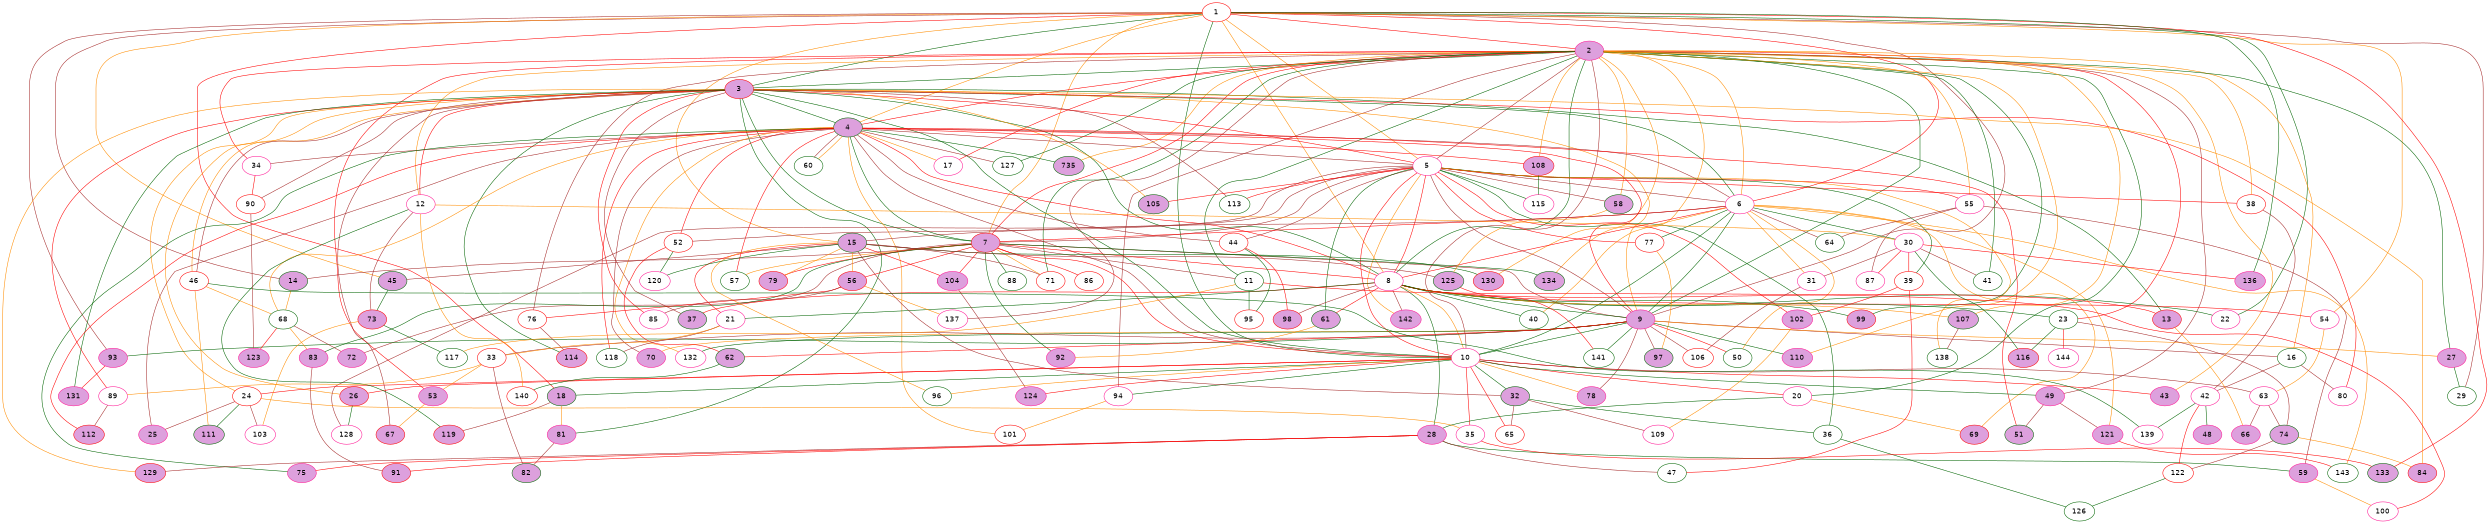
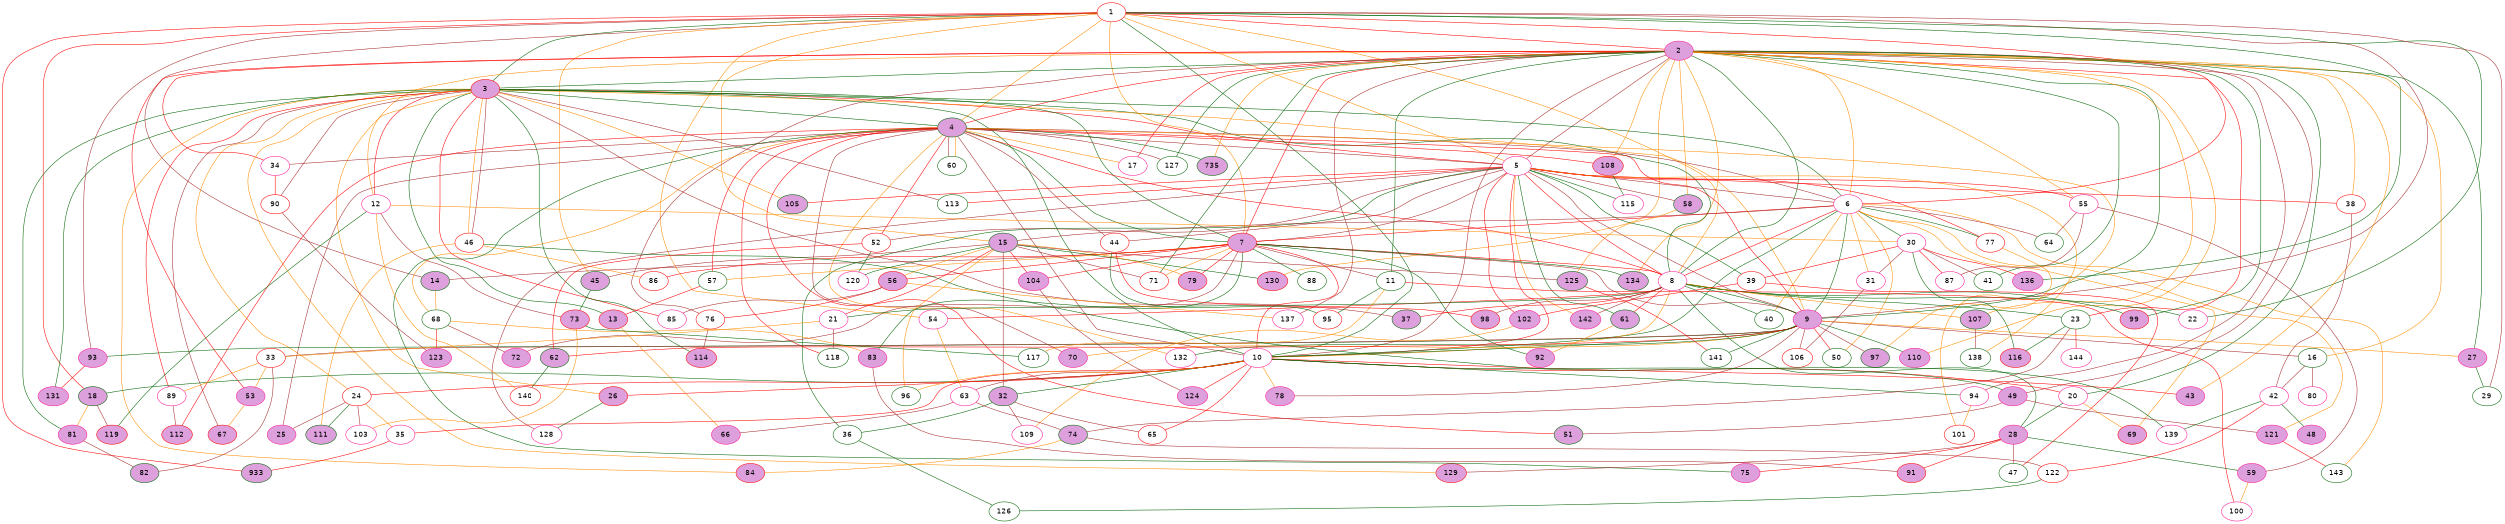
(1632, 111) -> none
(1647, 297) -> (663, 300)
(235, 299) -> (562, 261)
(2383, 473) -> (257, 473)
